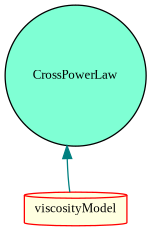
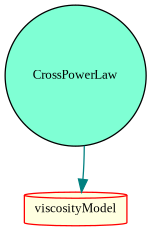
(68, 175) -> (84, 163)
